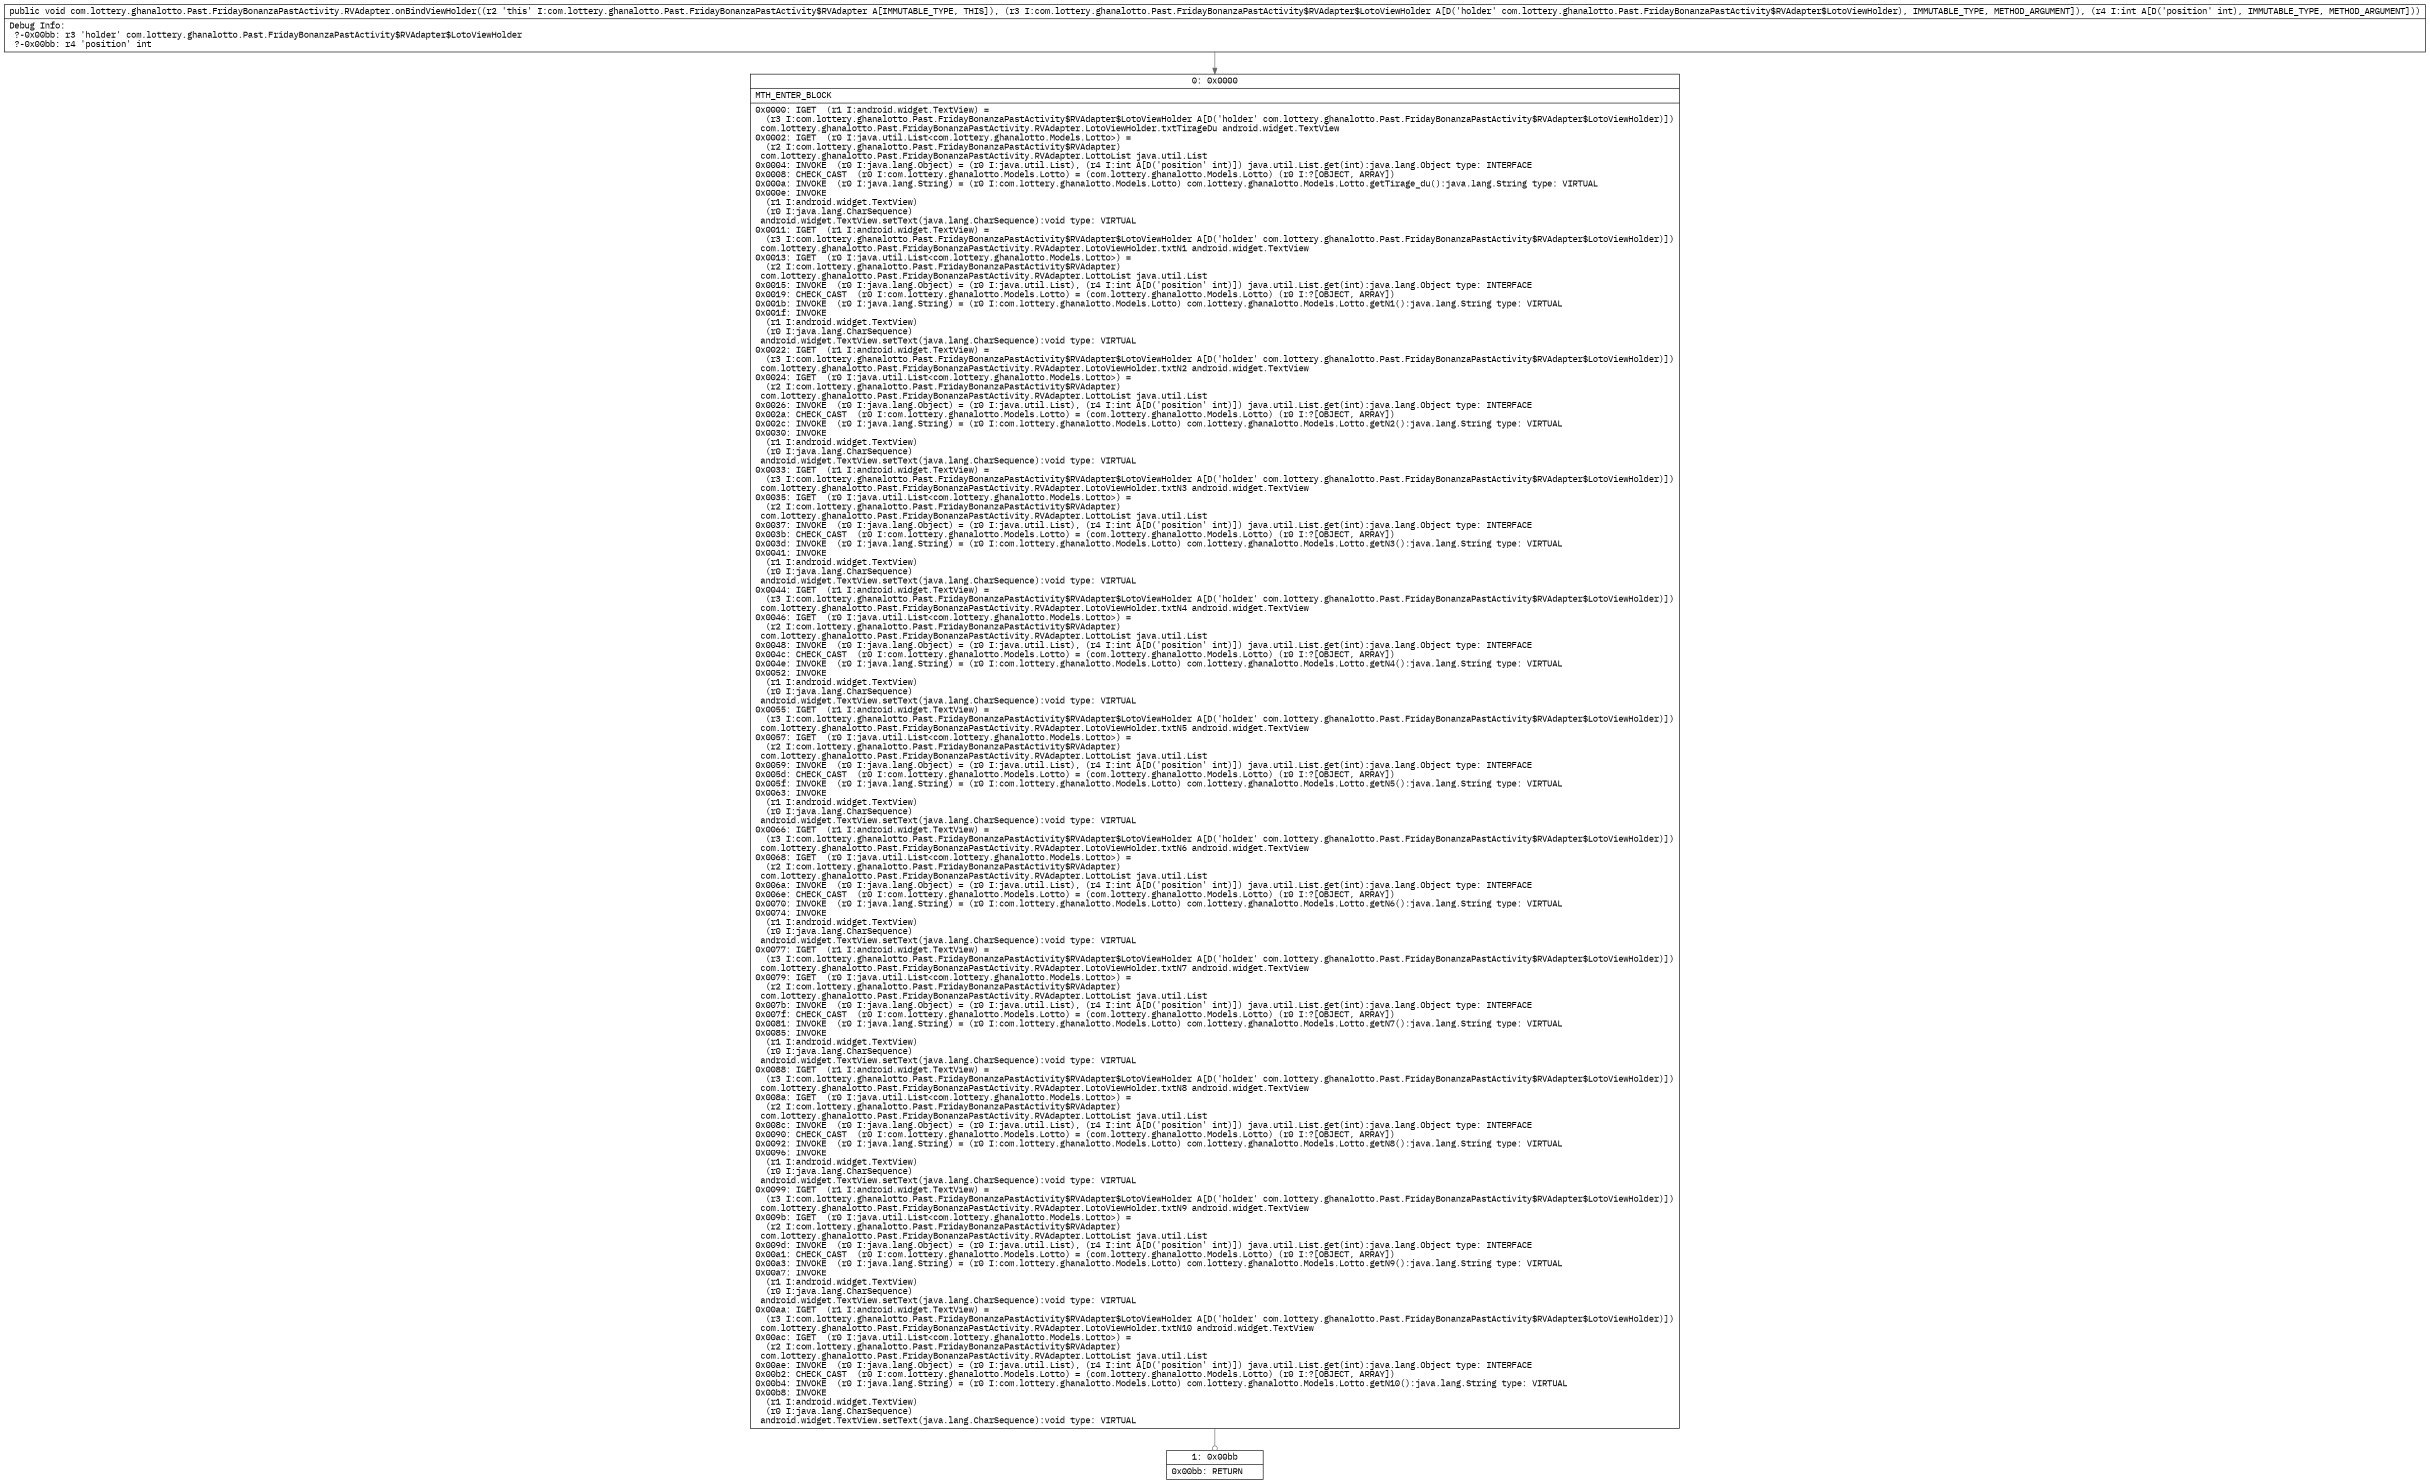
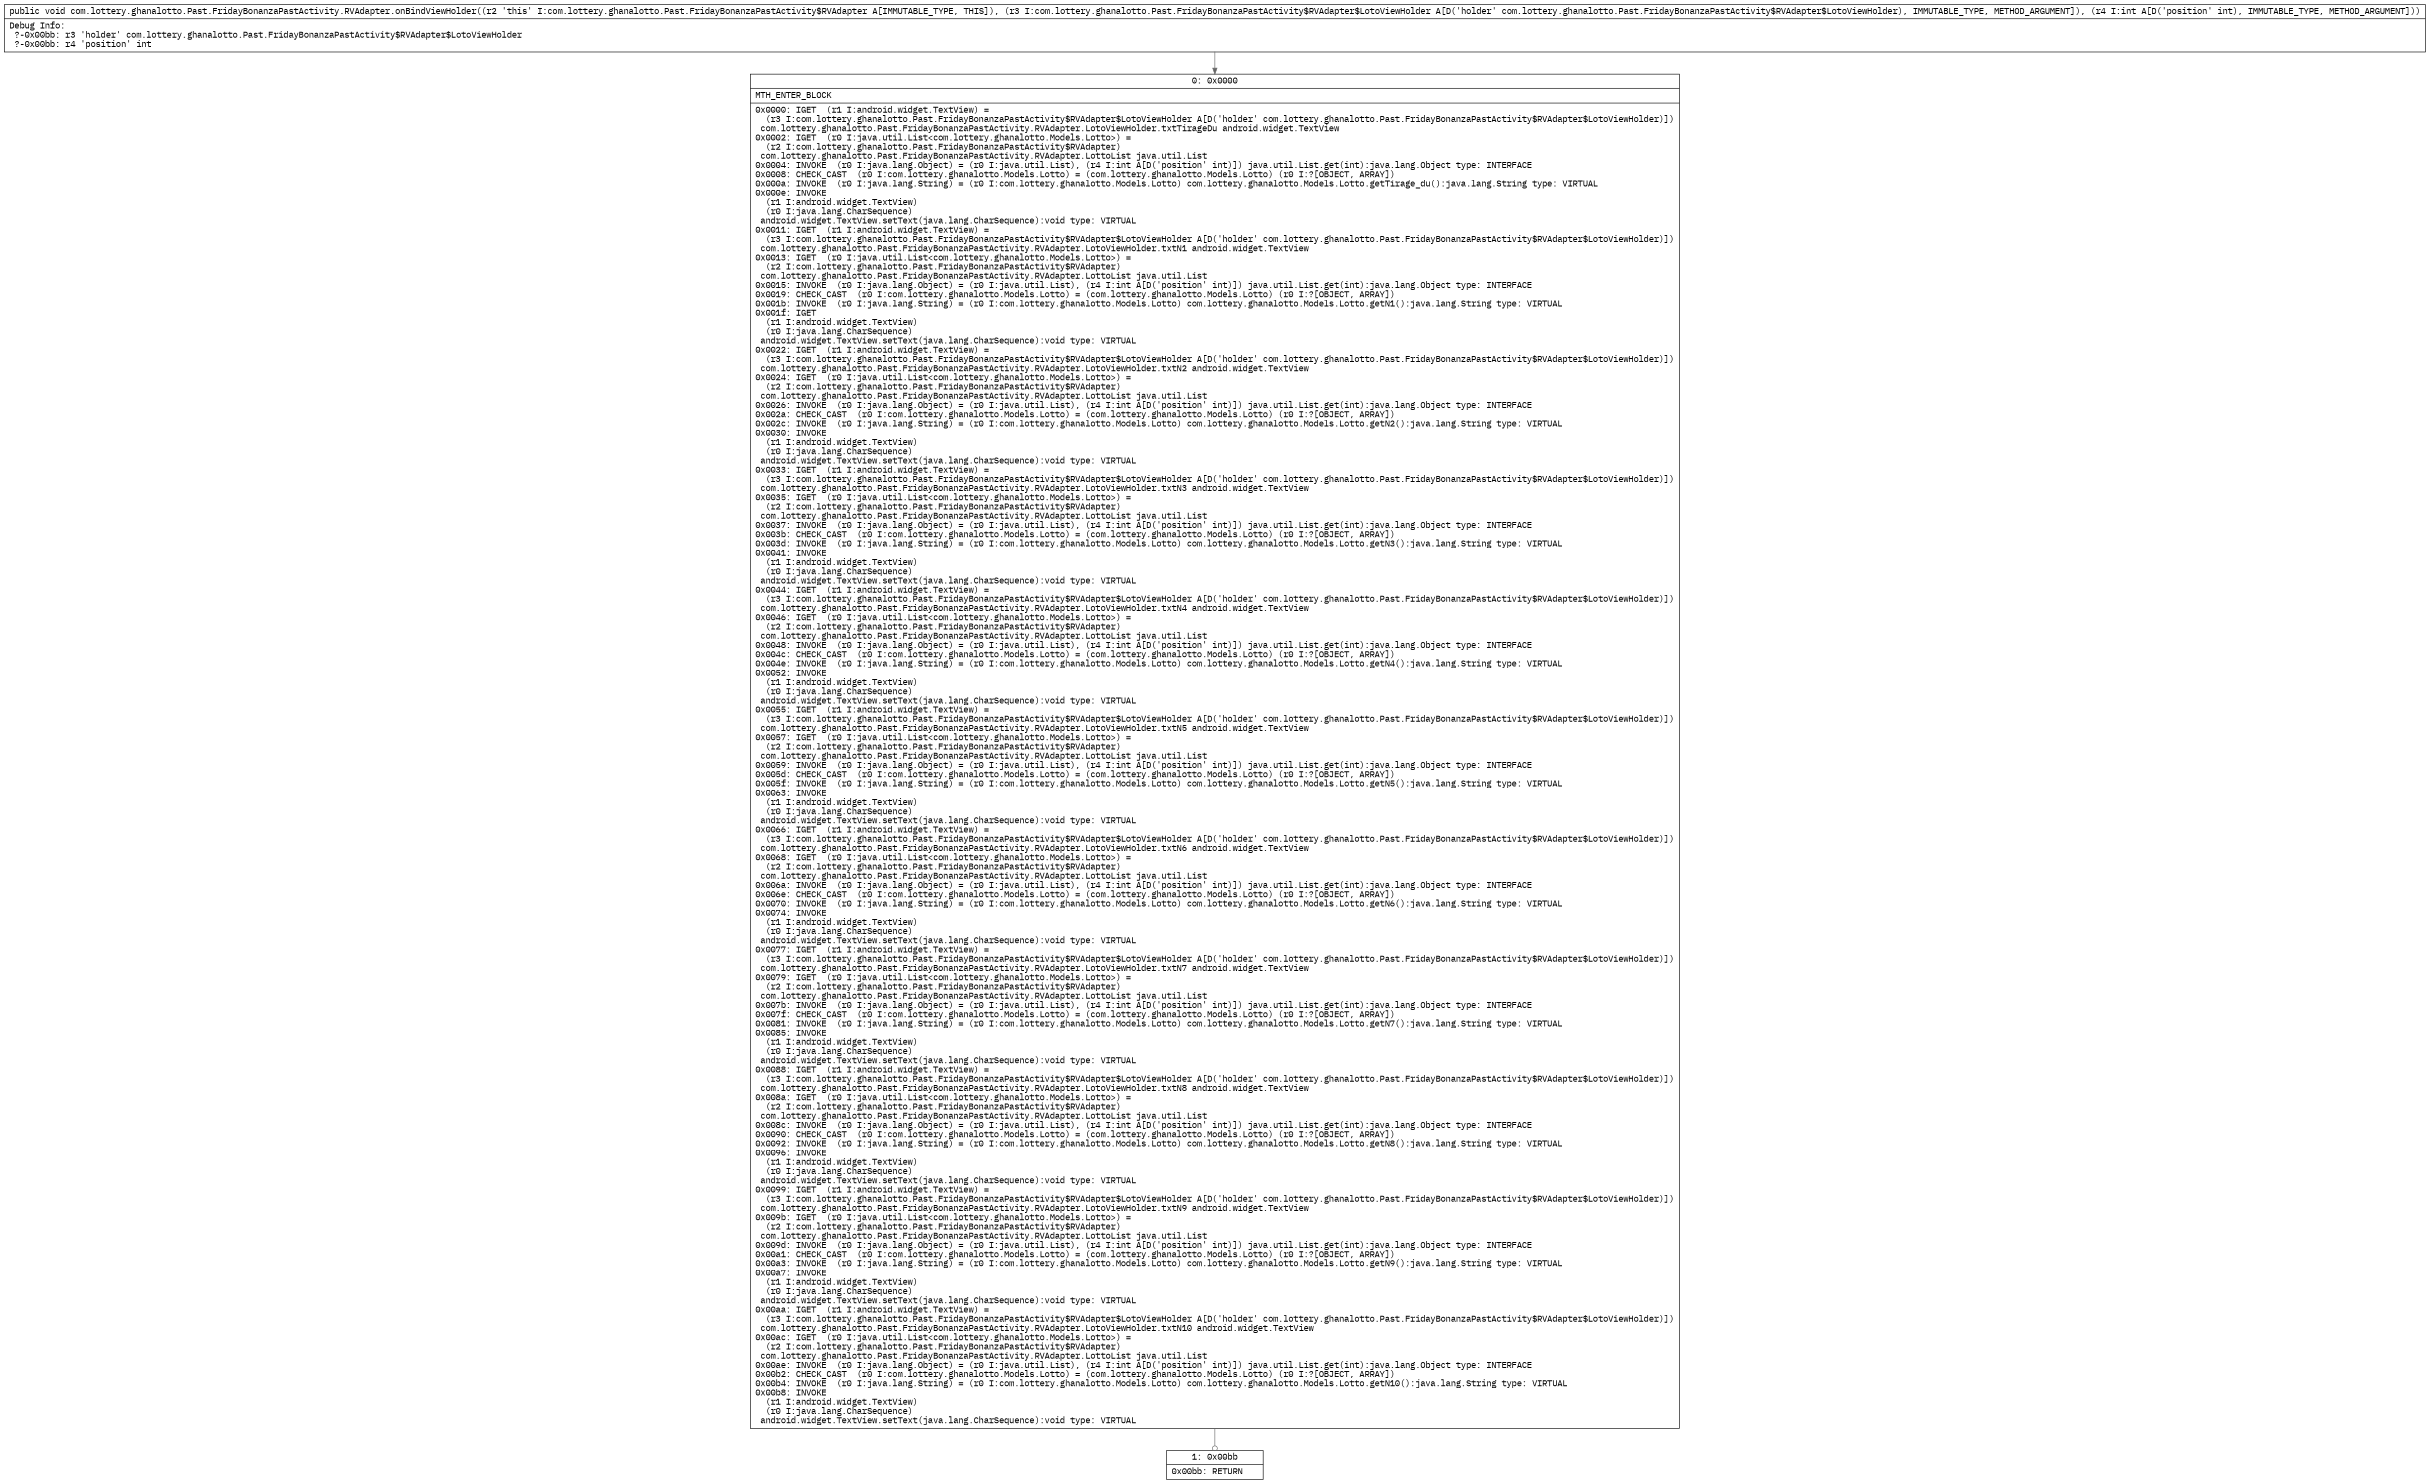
(796, 313) -> (791, 313)
